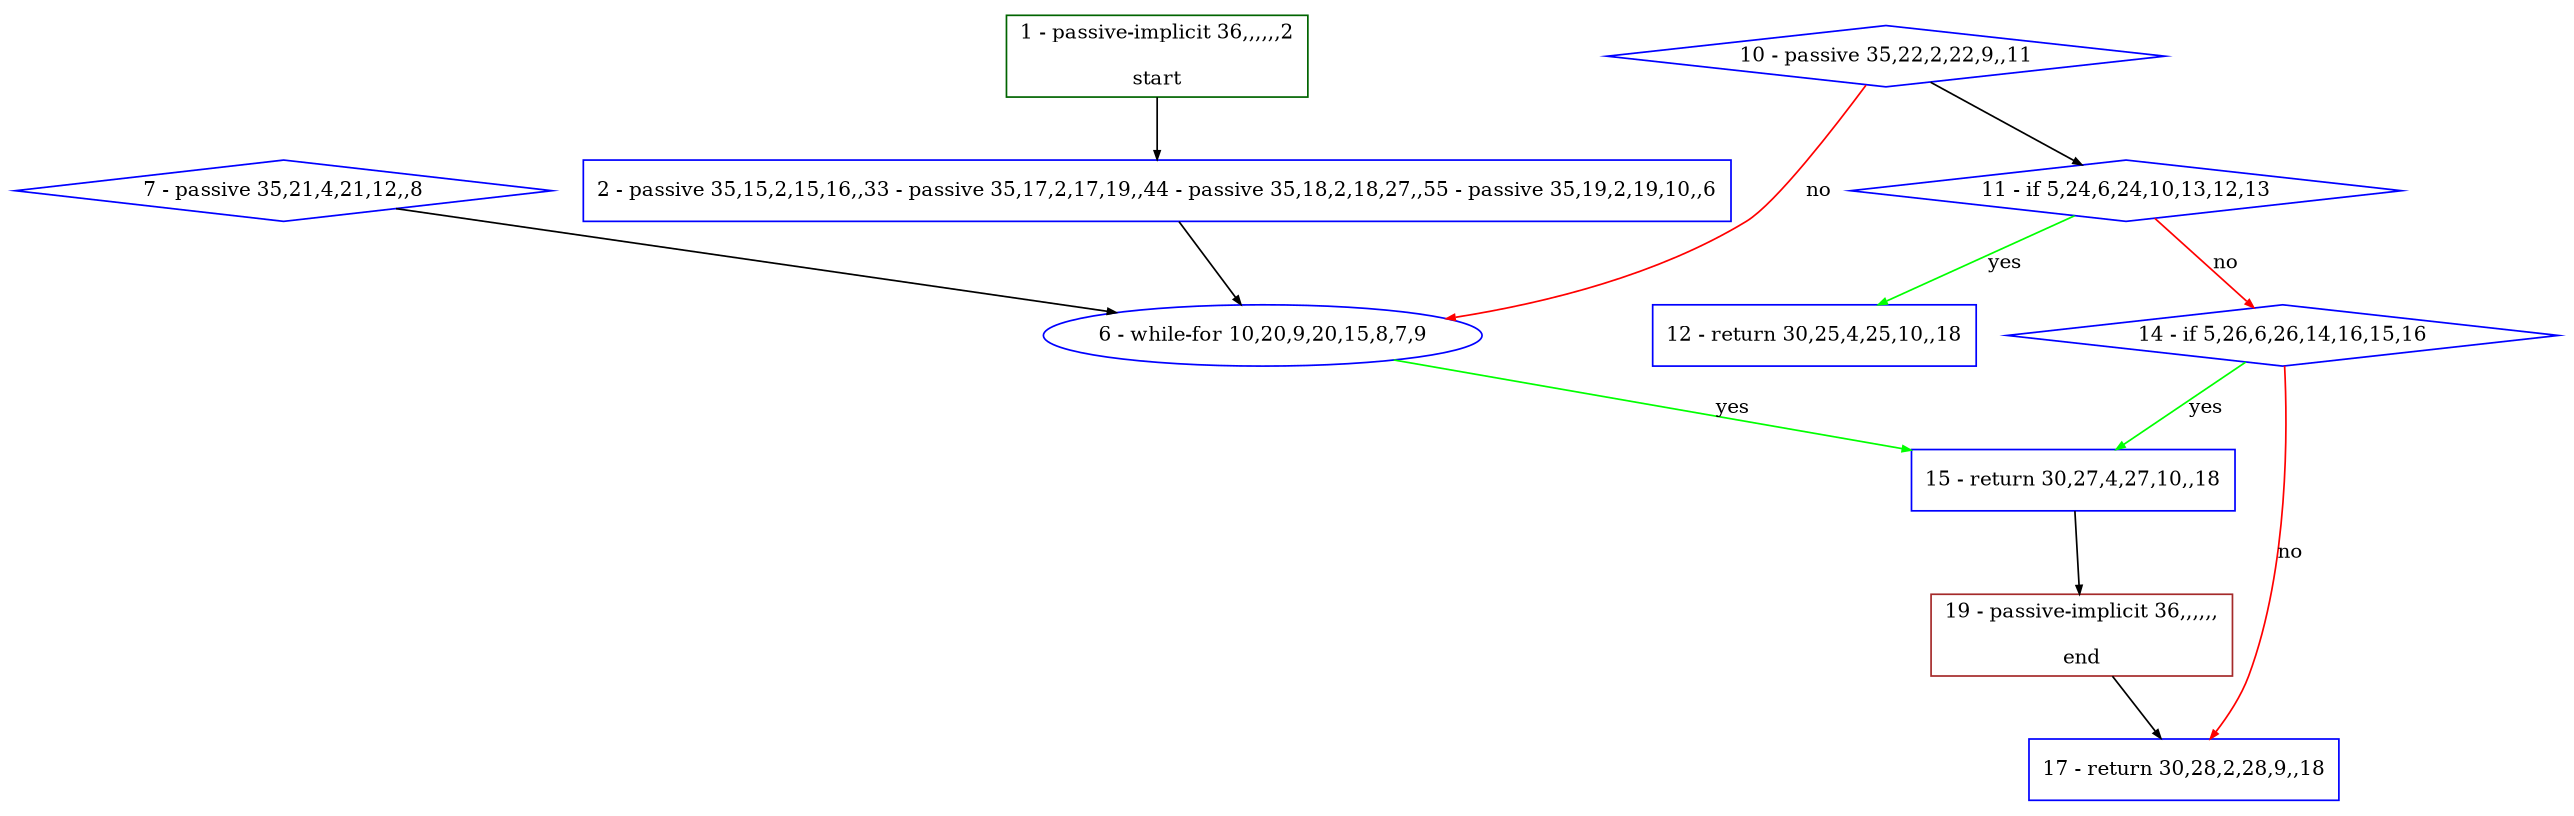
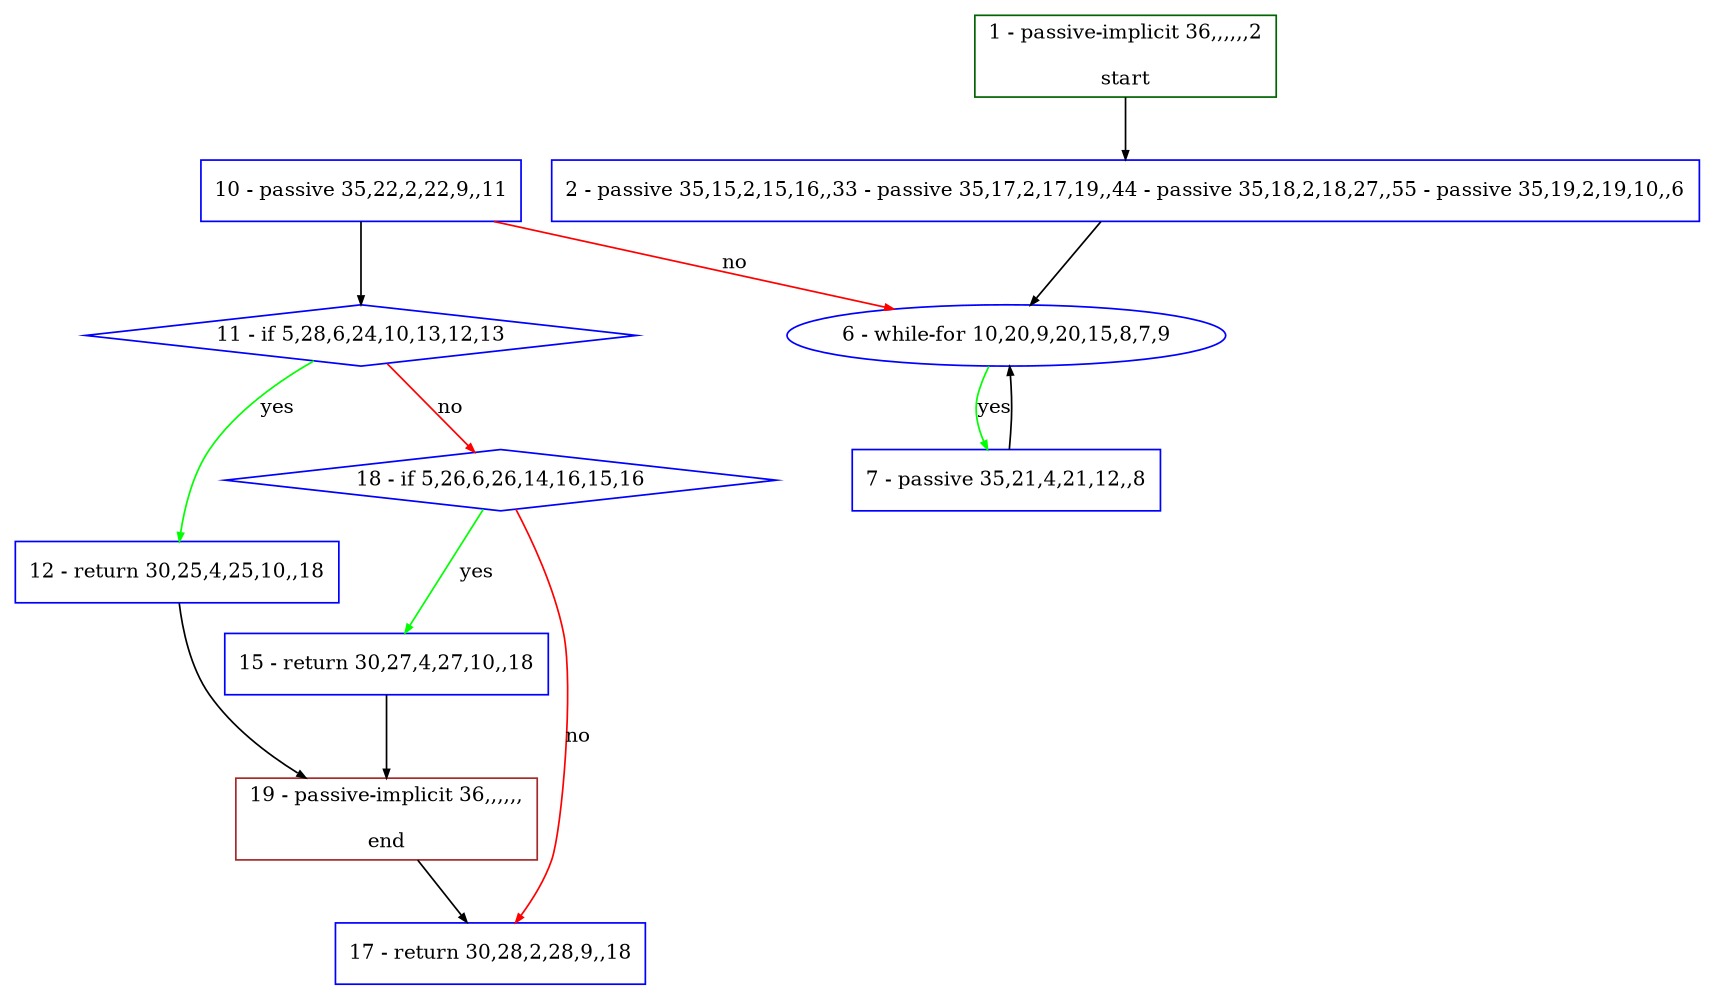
(1886, 56) -> (361, 191)
(284, 191) -> (1006, 480)
(2126, 191) -> (361, 335)
(2283, 335) -> (501, 480)
(1648, 404) -> (976, 403)
none -> (216, 703)
